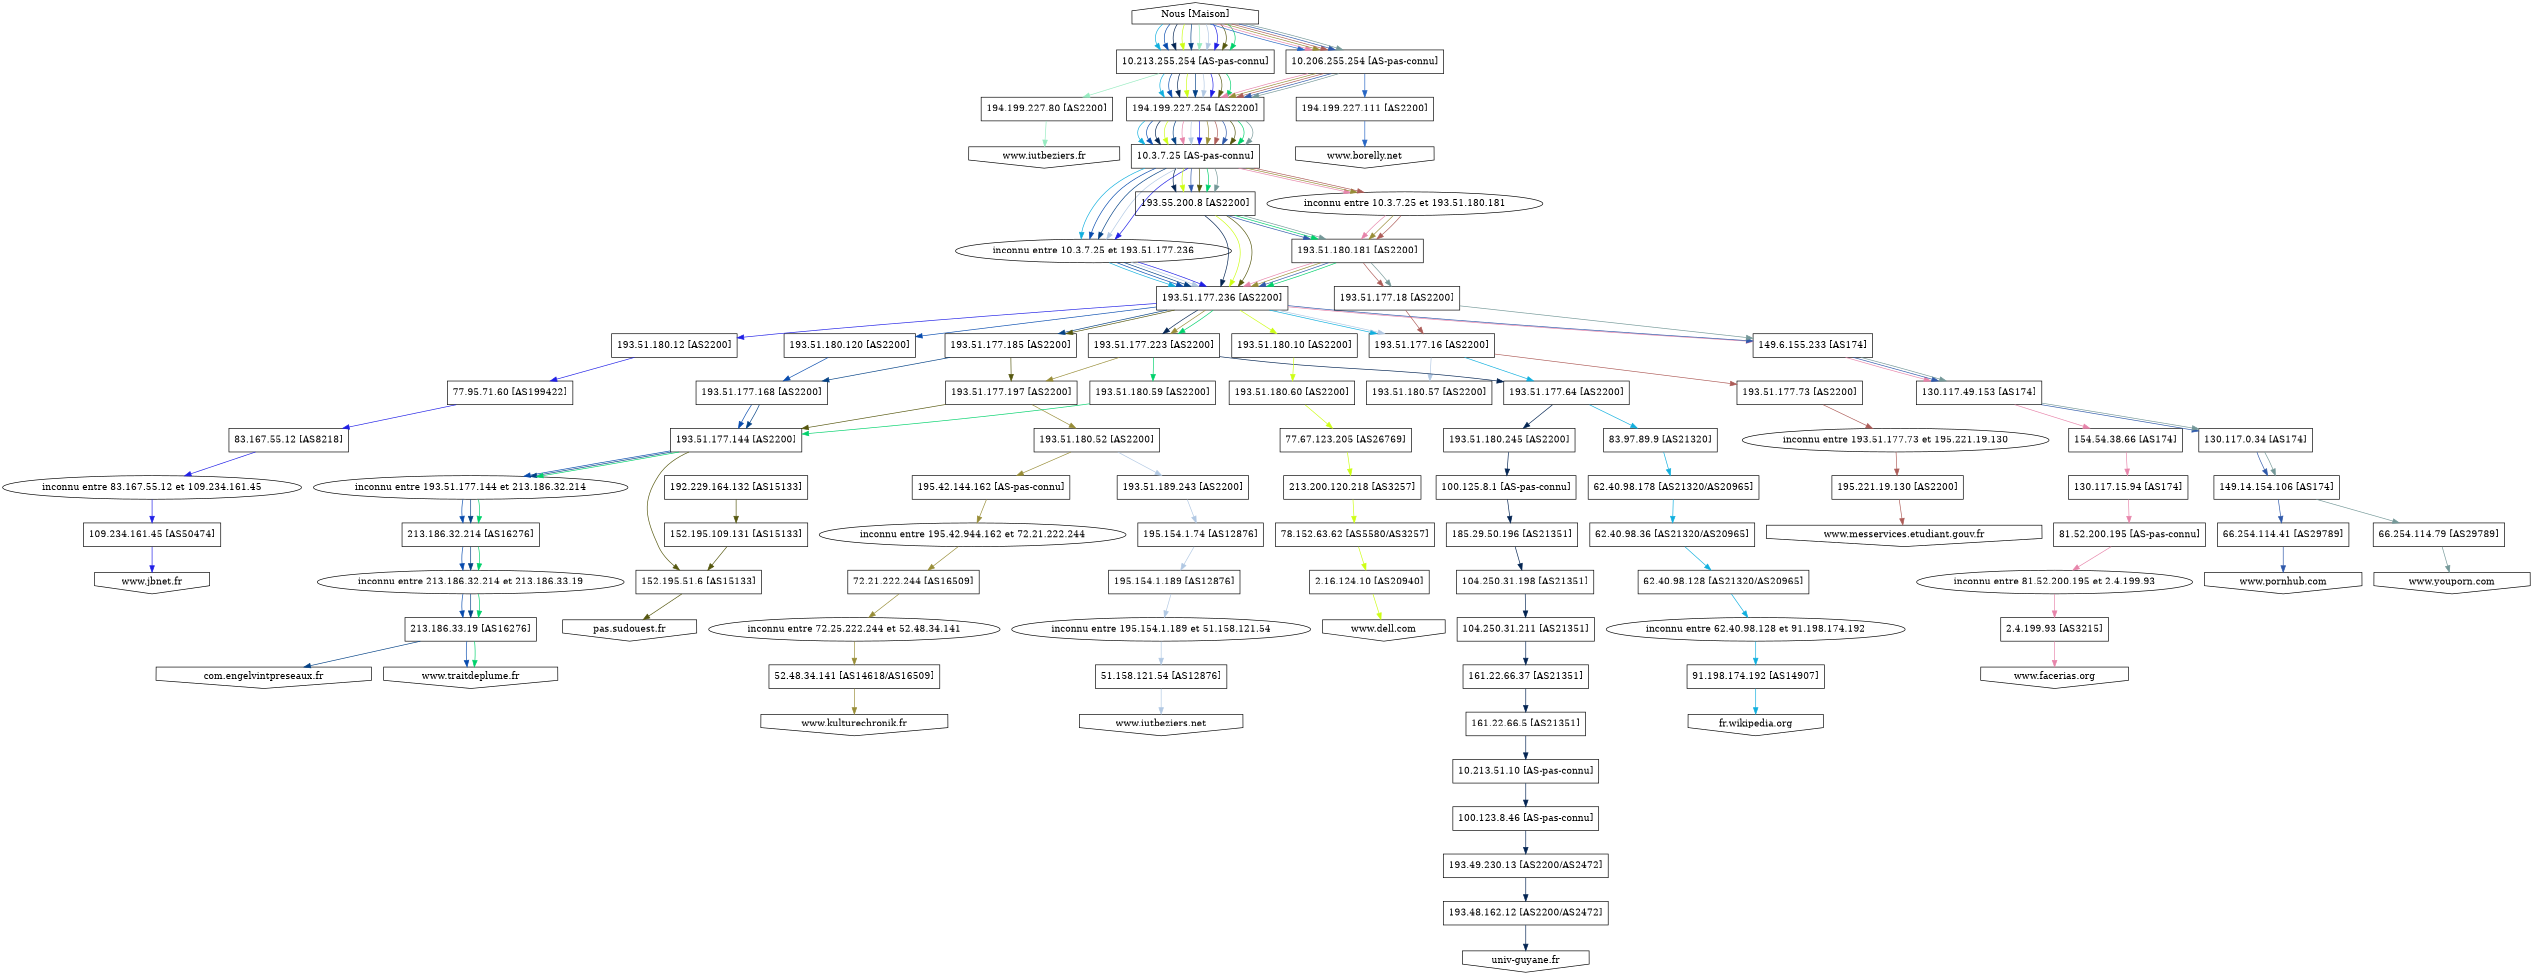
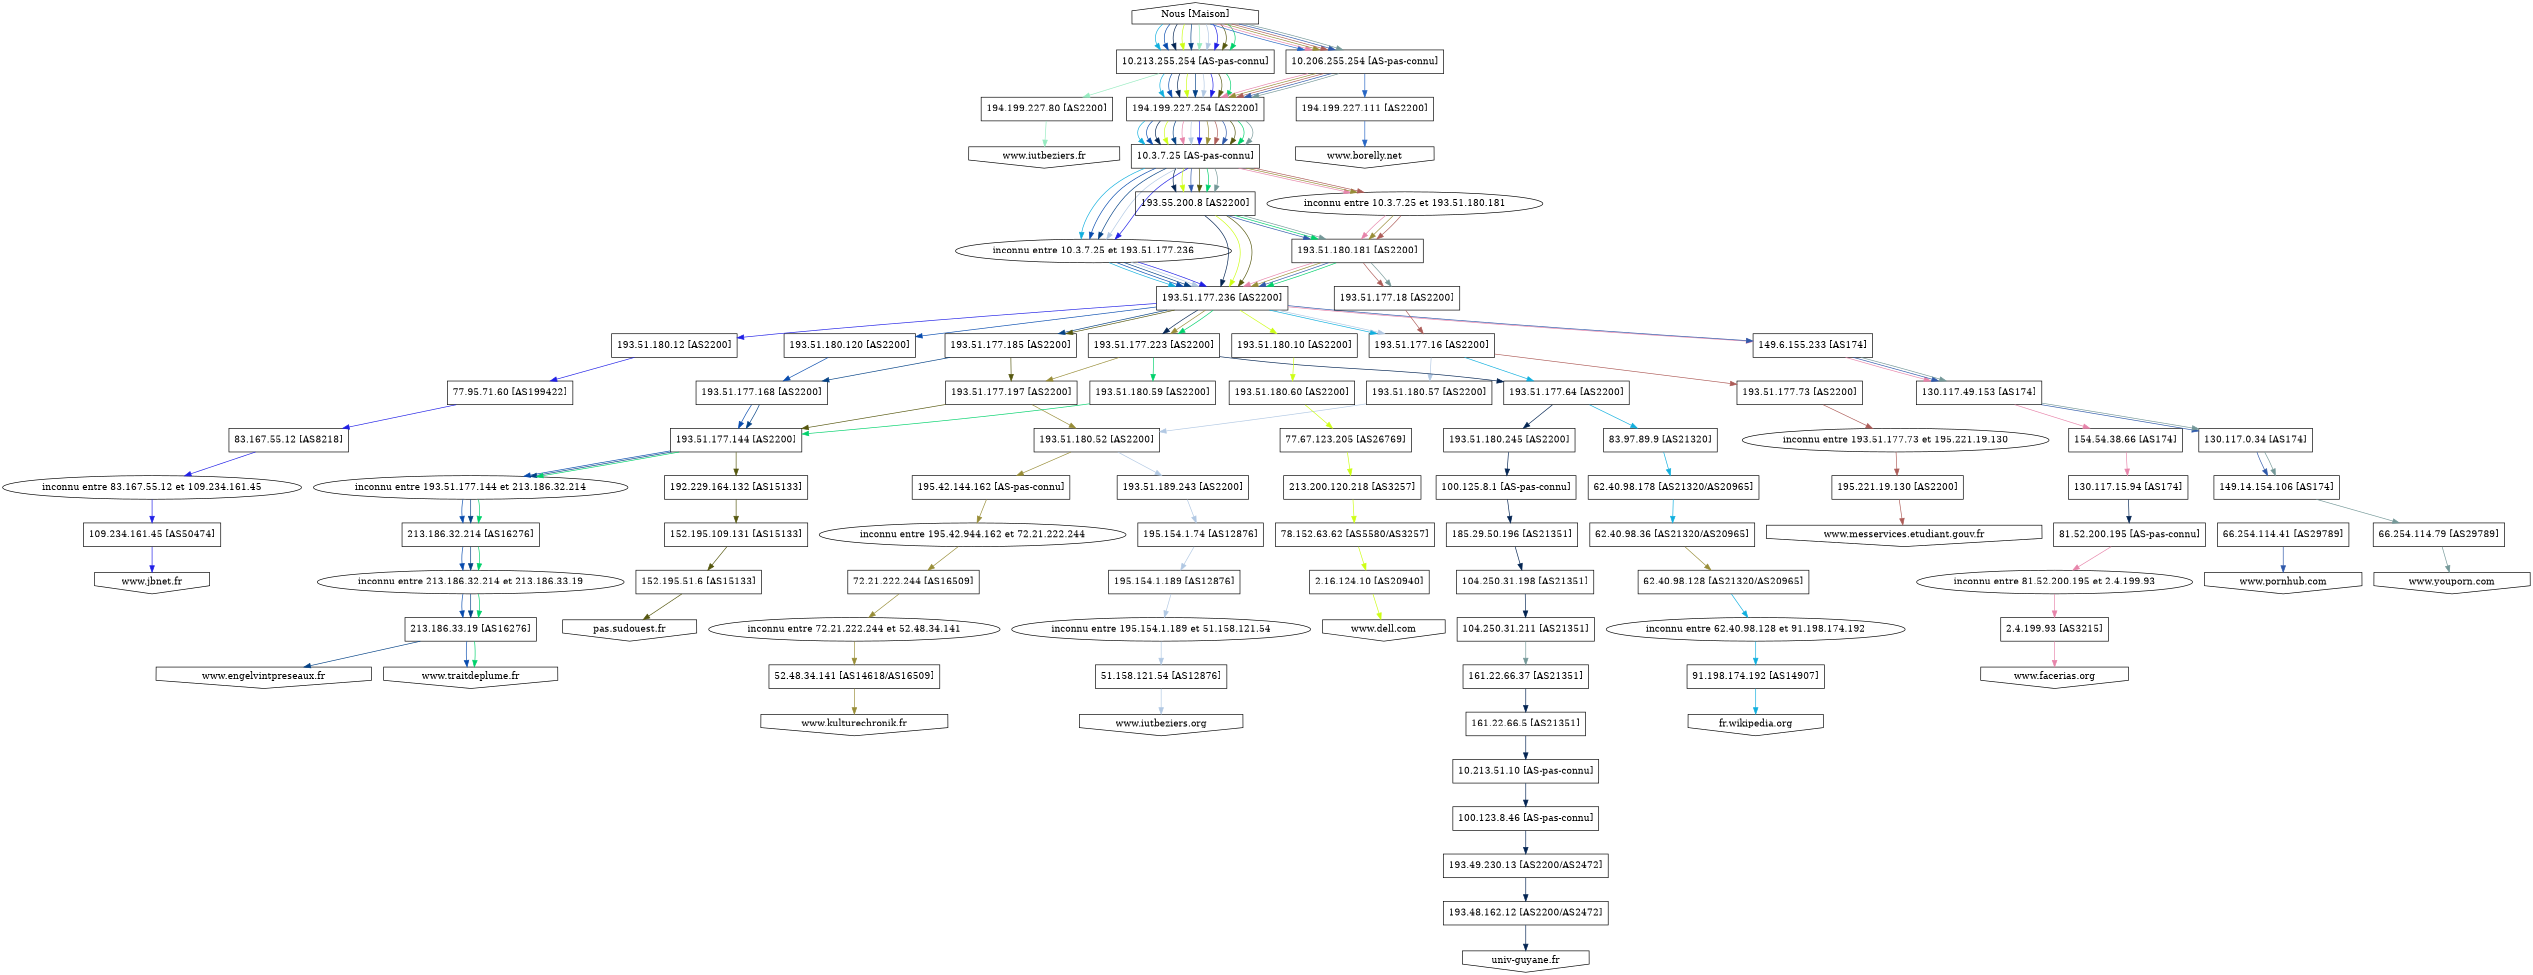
(1603, 322) -> none
none -> (1266, 418)
(648, 504) -> (736, 461)
(2129, 508) -> (2129, 508)
(2279, 508) -> none
(1695, 556) -> (1695, 556)
(854, 629) -> (854, 629)
(1526, 650) -> (1526, 650)
(264, 677) -> (264, 677)
(1161, 724) -> (1161, 724)
